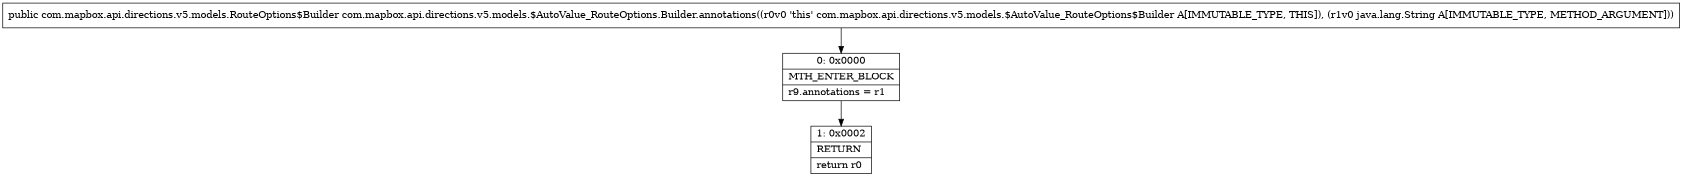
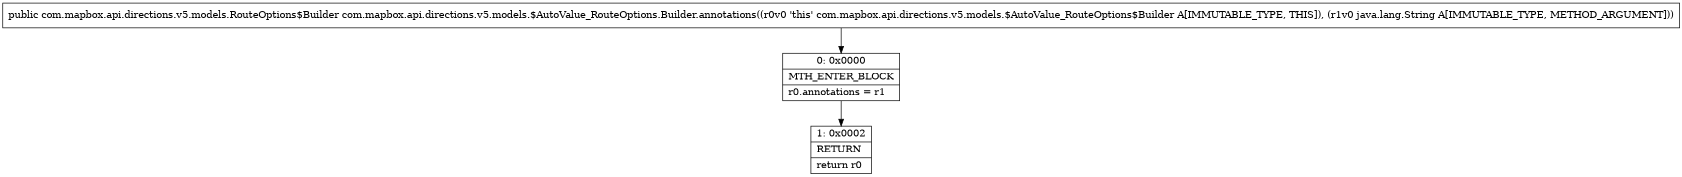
(837, 92) -> (837, 92)
